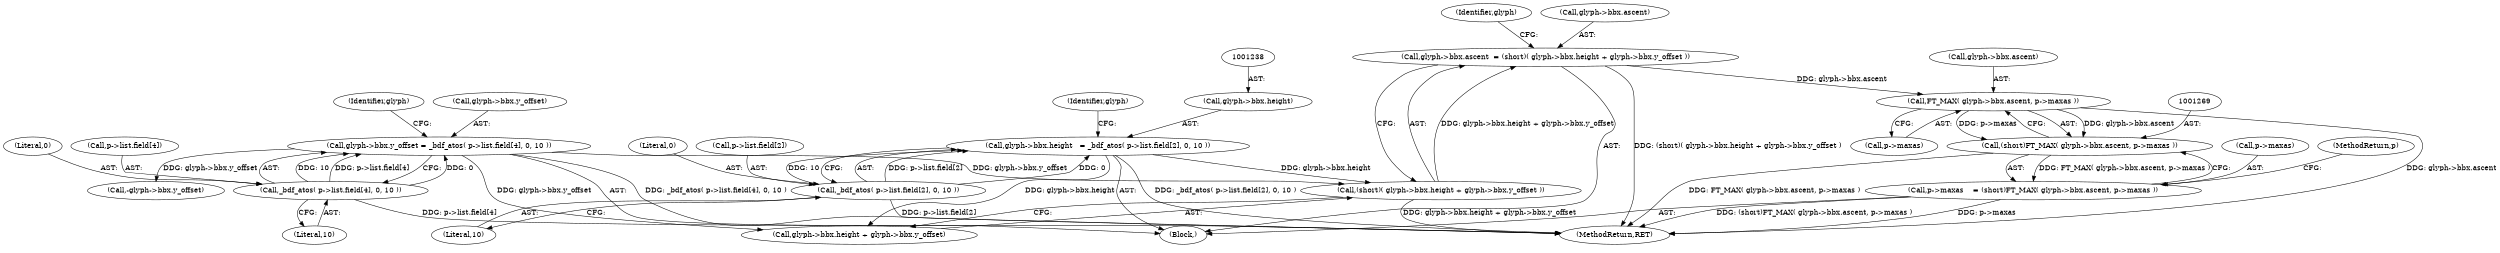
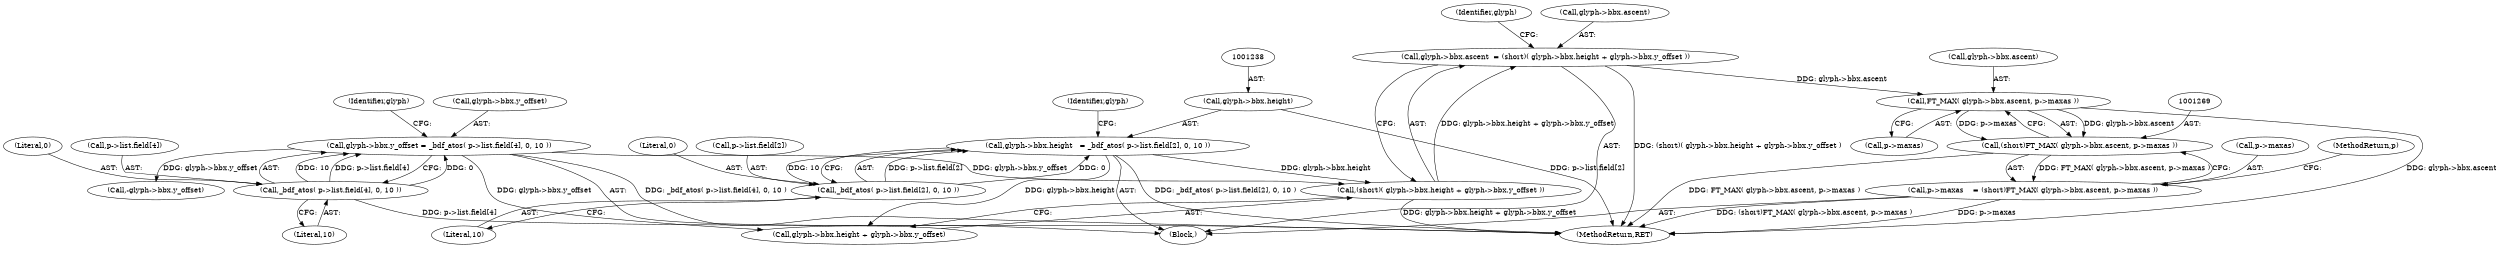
(1218, 226) -> (1457, 150)
